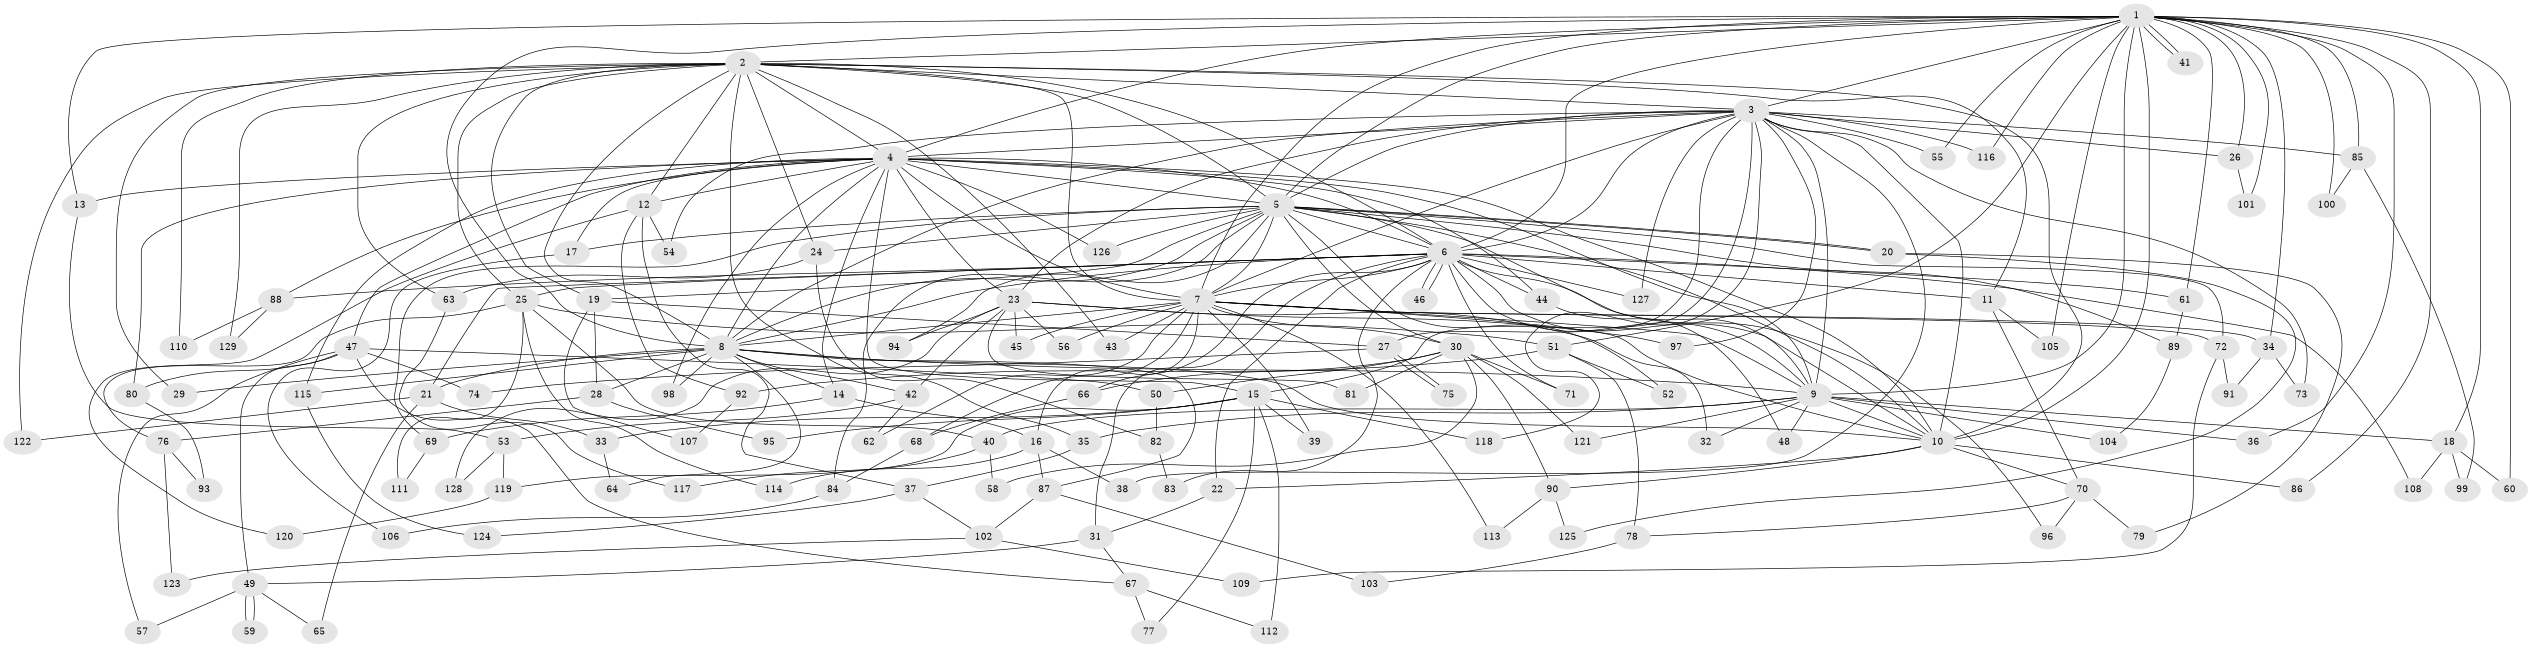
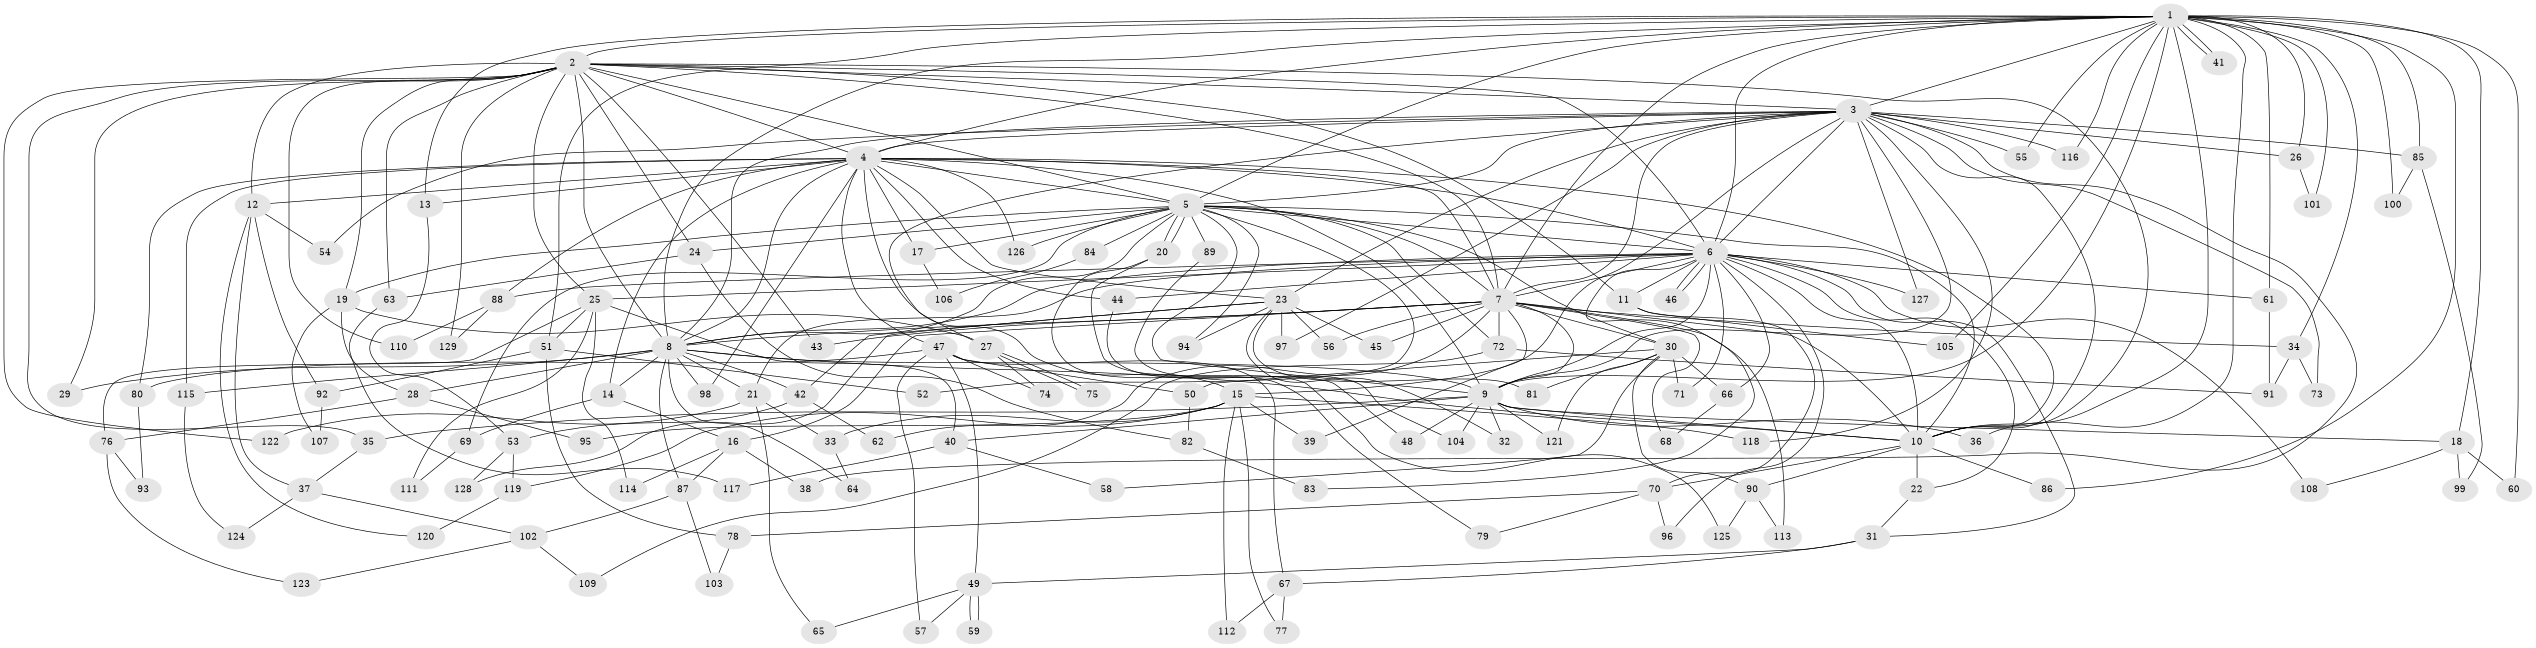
(2180, 324) -> (2269, 351)
(879, 464) -> none
